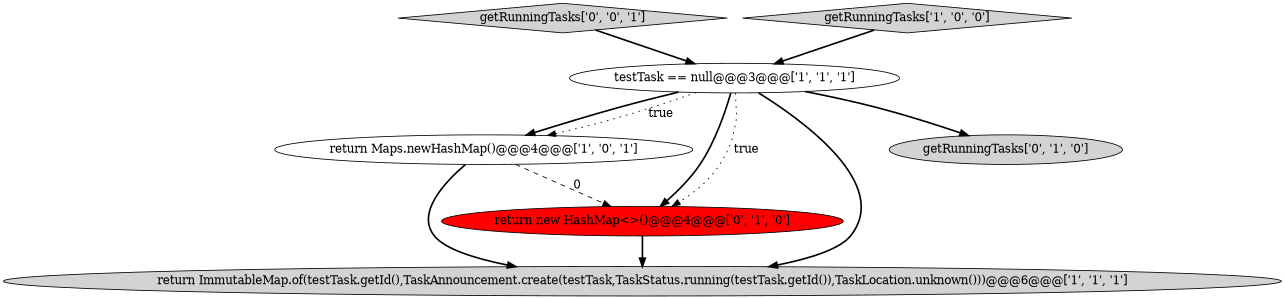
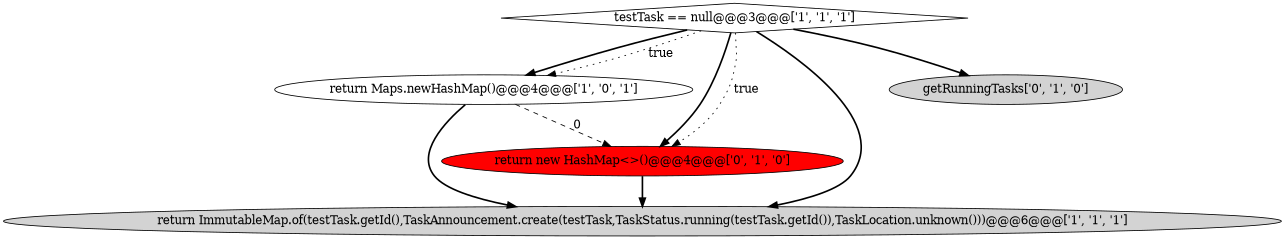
(563, 18) -> none
(907, 18) -> none
(735, 78) -> (735, 18)
